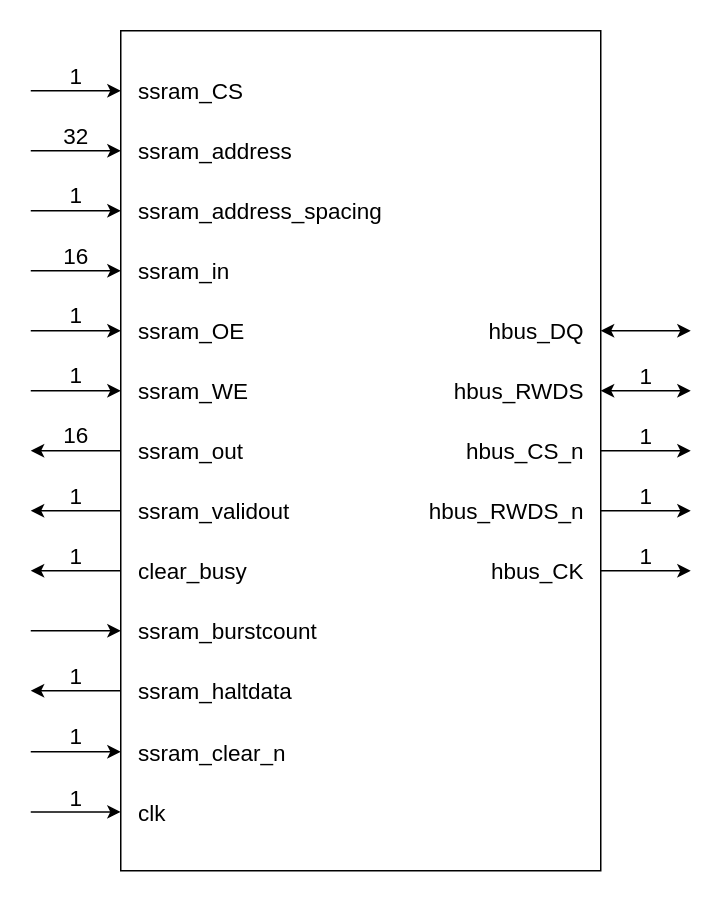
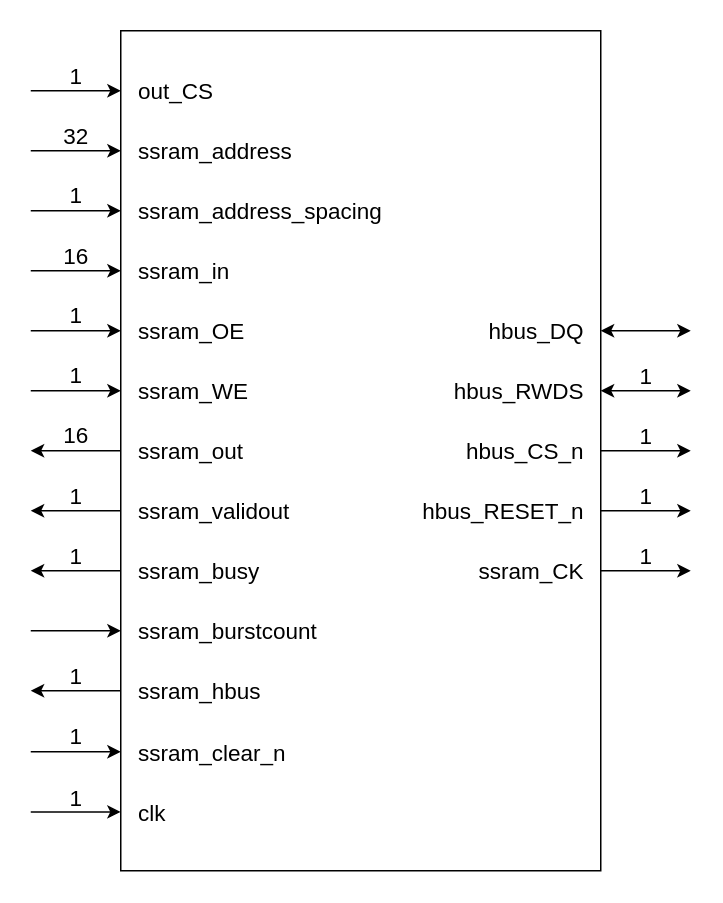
(179, 91) -> (169, 91)
(515, 511) -> (509, 511)
(187, 571) -> (189, 571)
(540, 571) -> (534, 571)
(207, 691) -> (189, 691)
